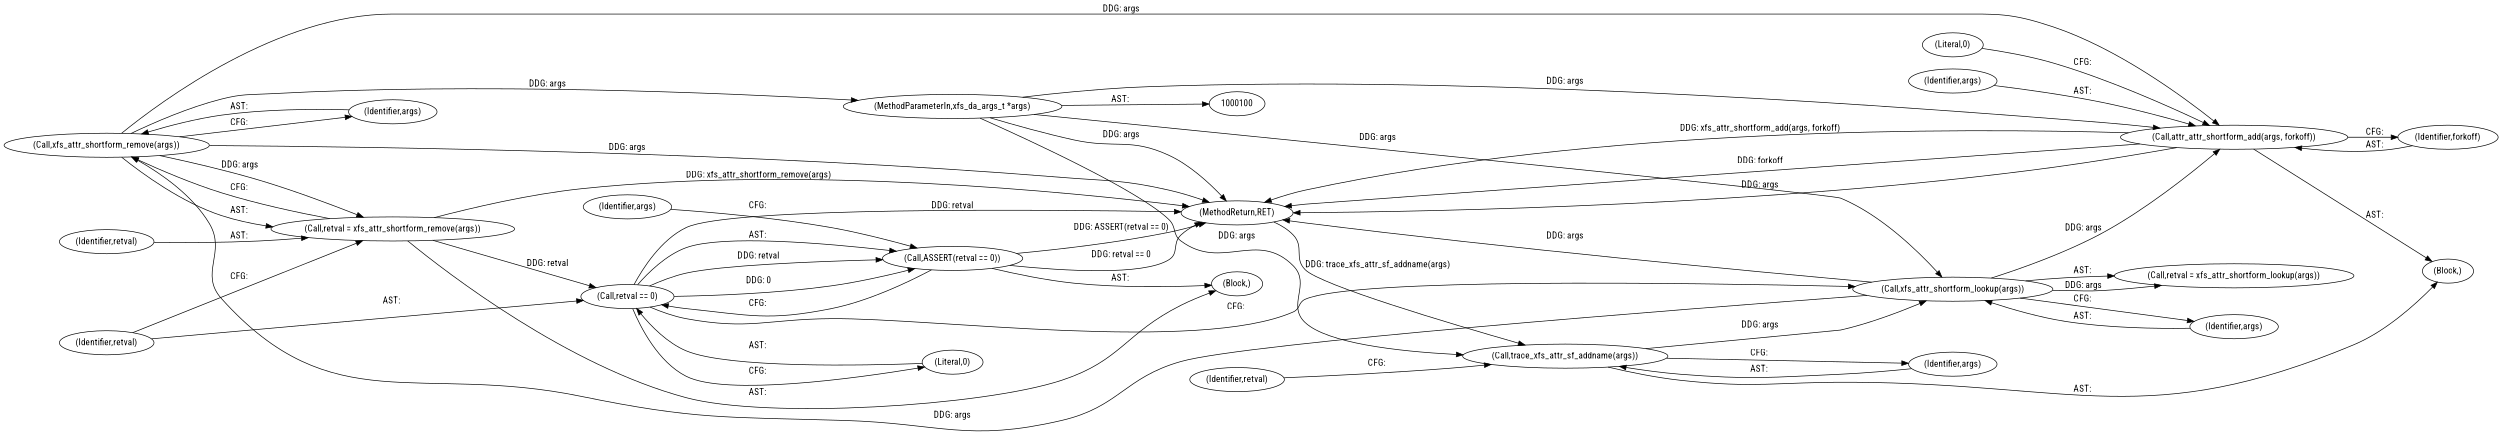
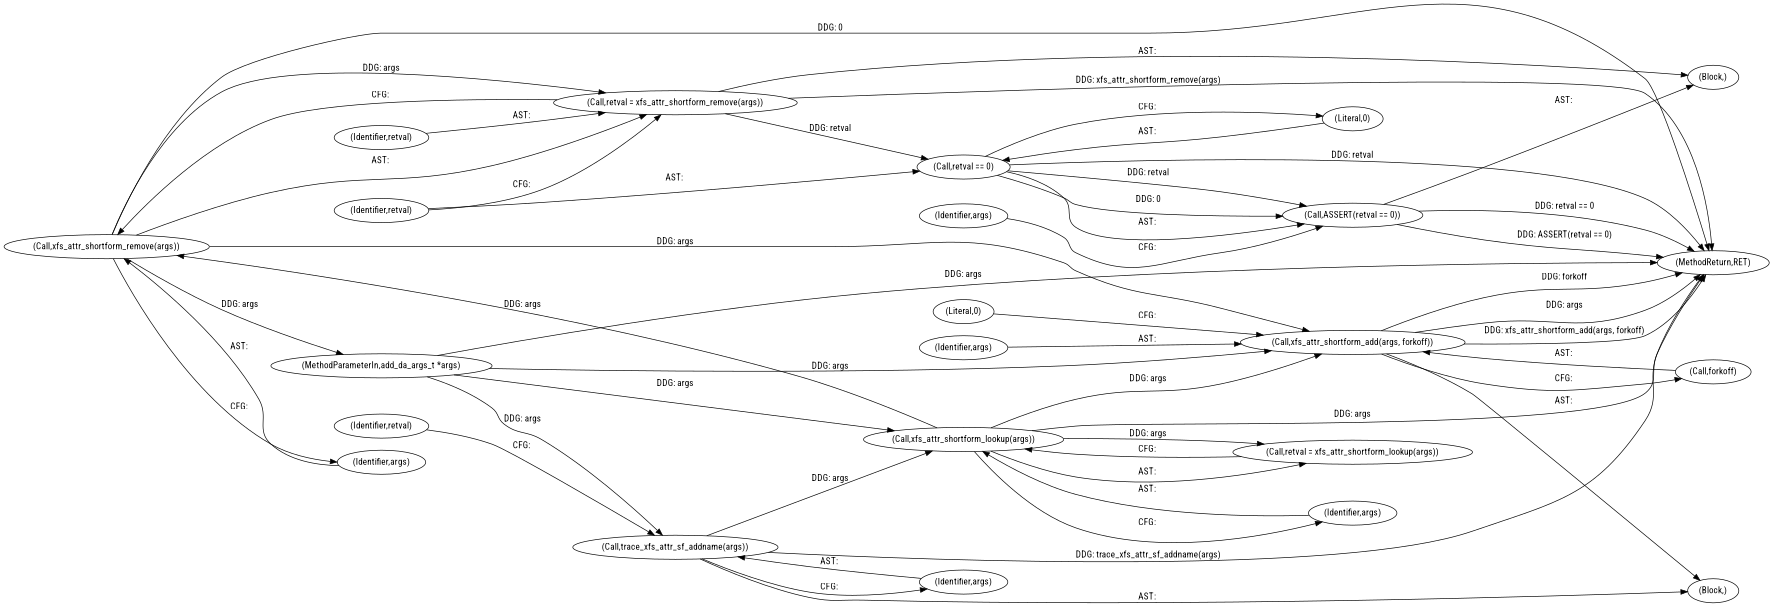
(1237, 104) -> none
(953, 106) -> (381, 366)
(2234, 137) -> (1353, 342)
(2448, 137) -> (1713, 372)
(627, 148) -> (830, 28)
(1381, 301) -> (1304, 556)
(803, 313) -> none
(1252, 324) -> (1137, 457)
